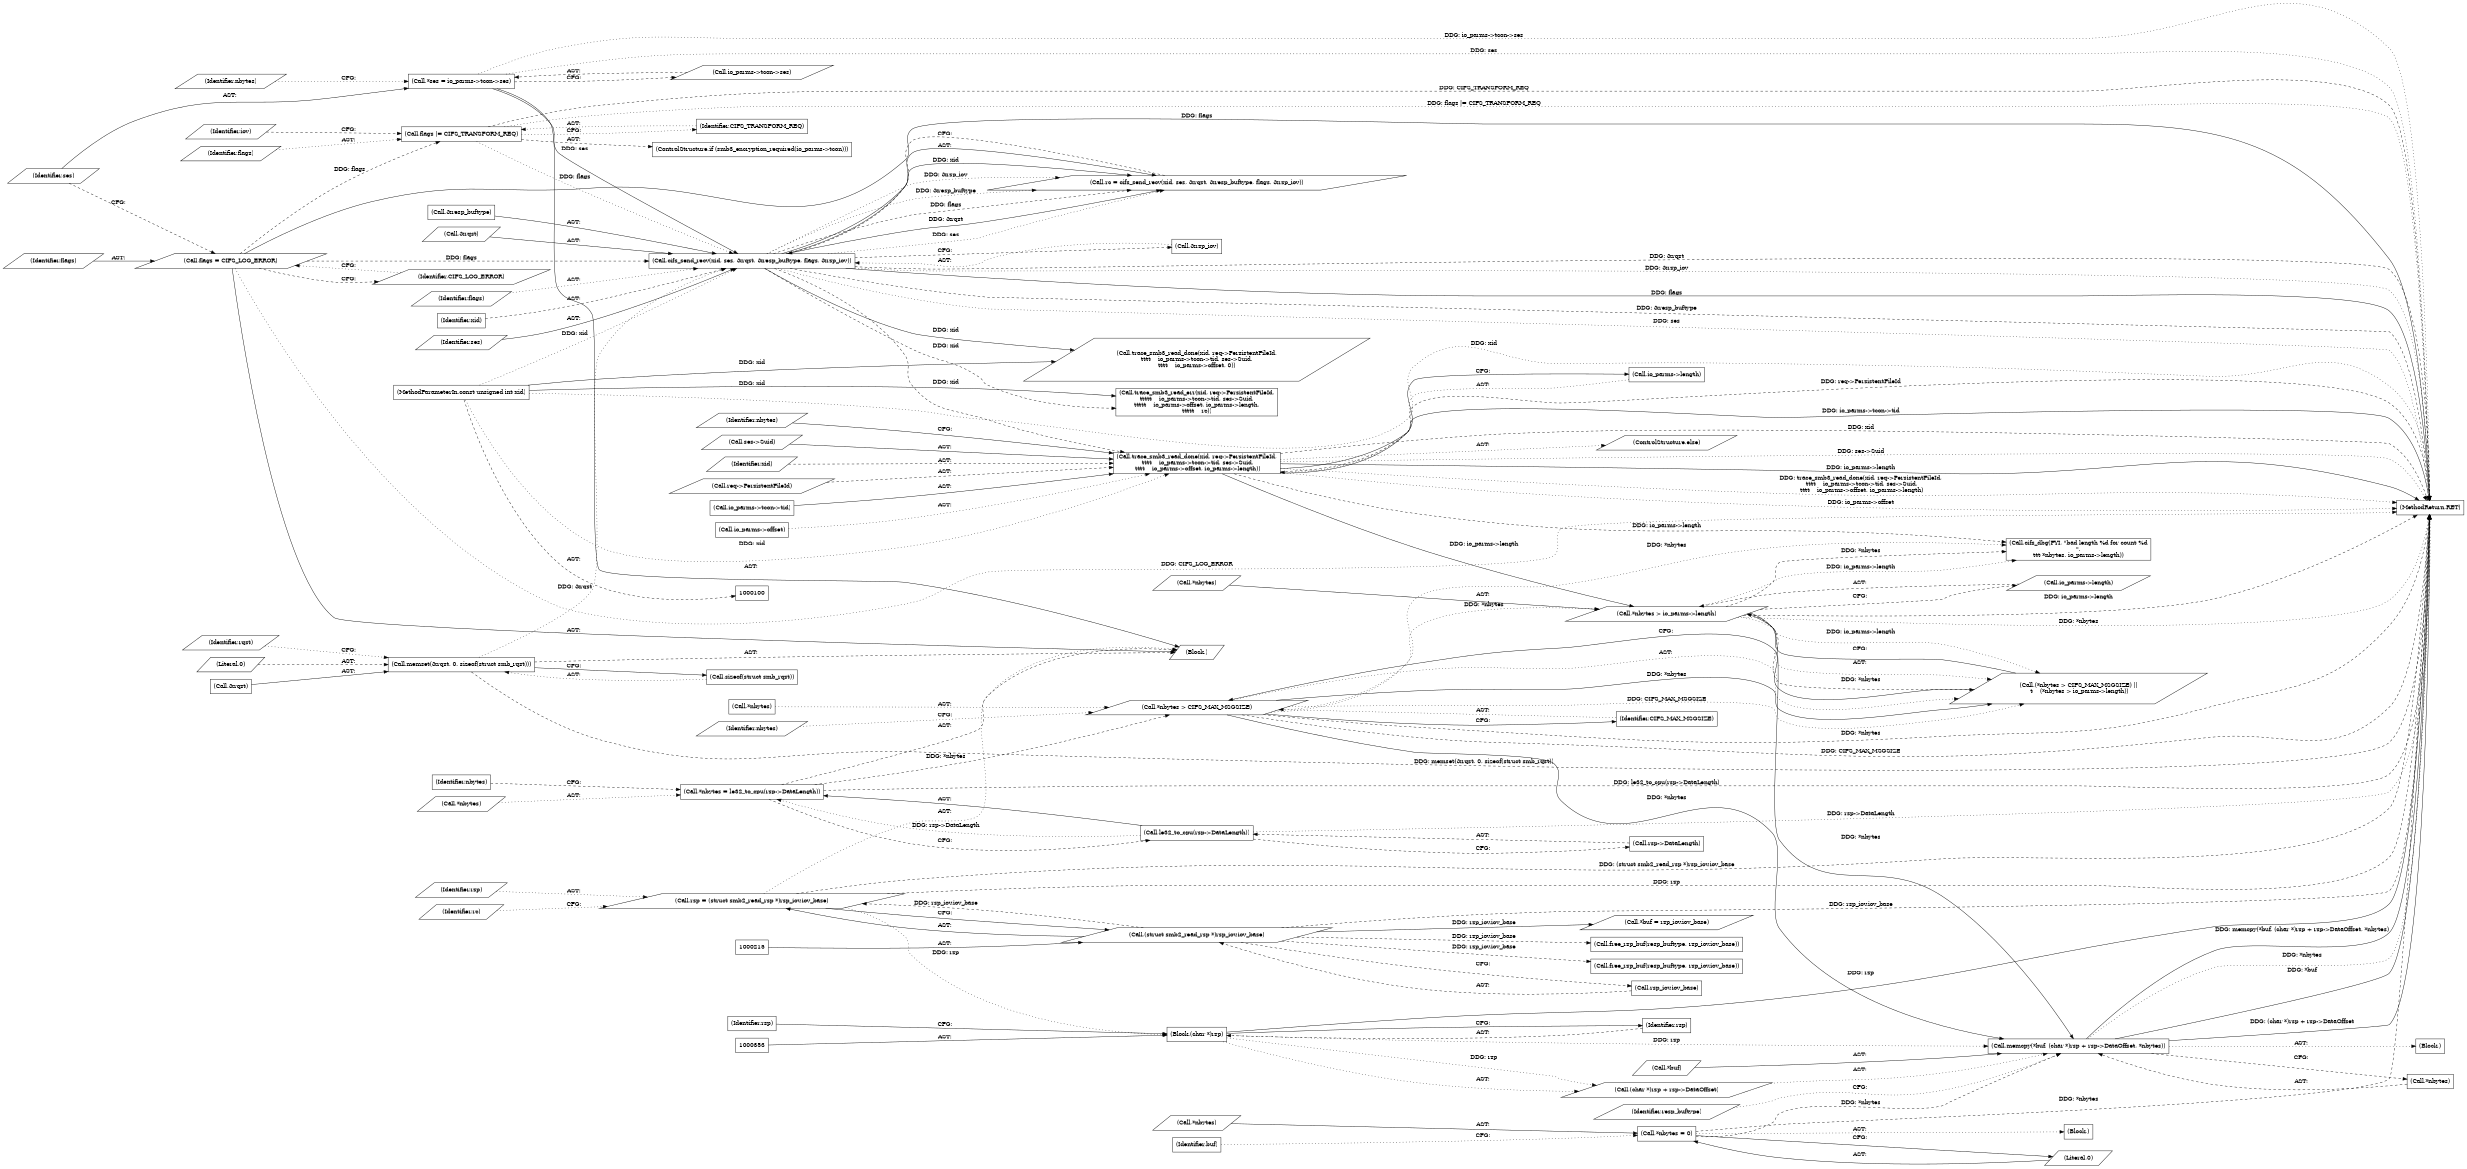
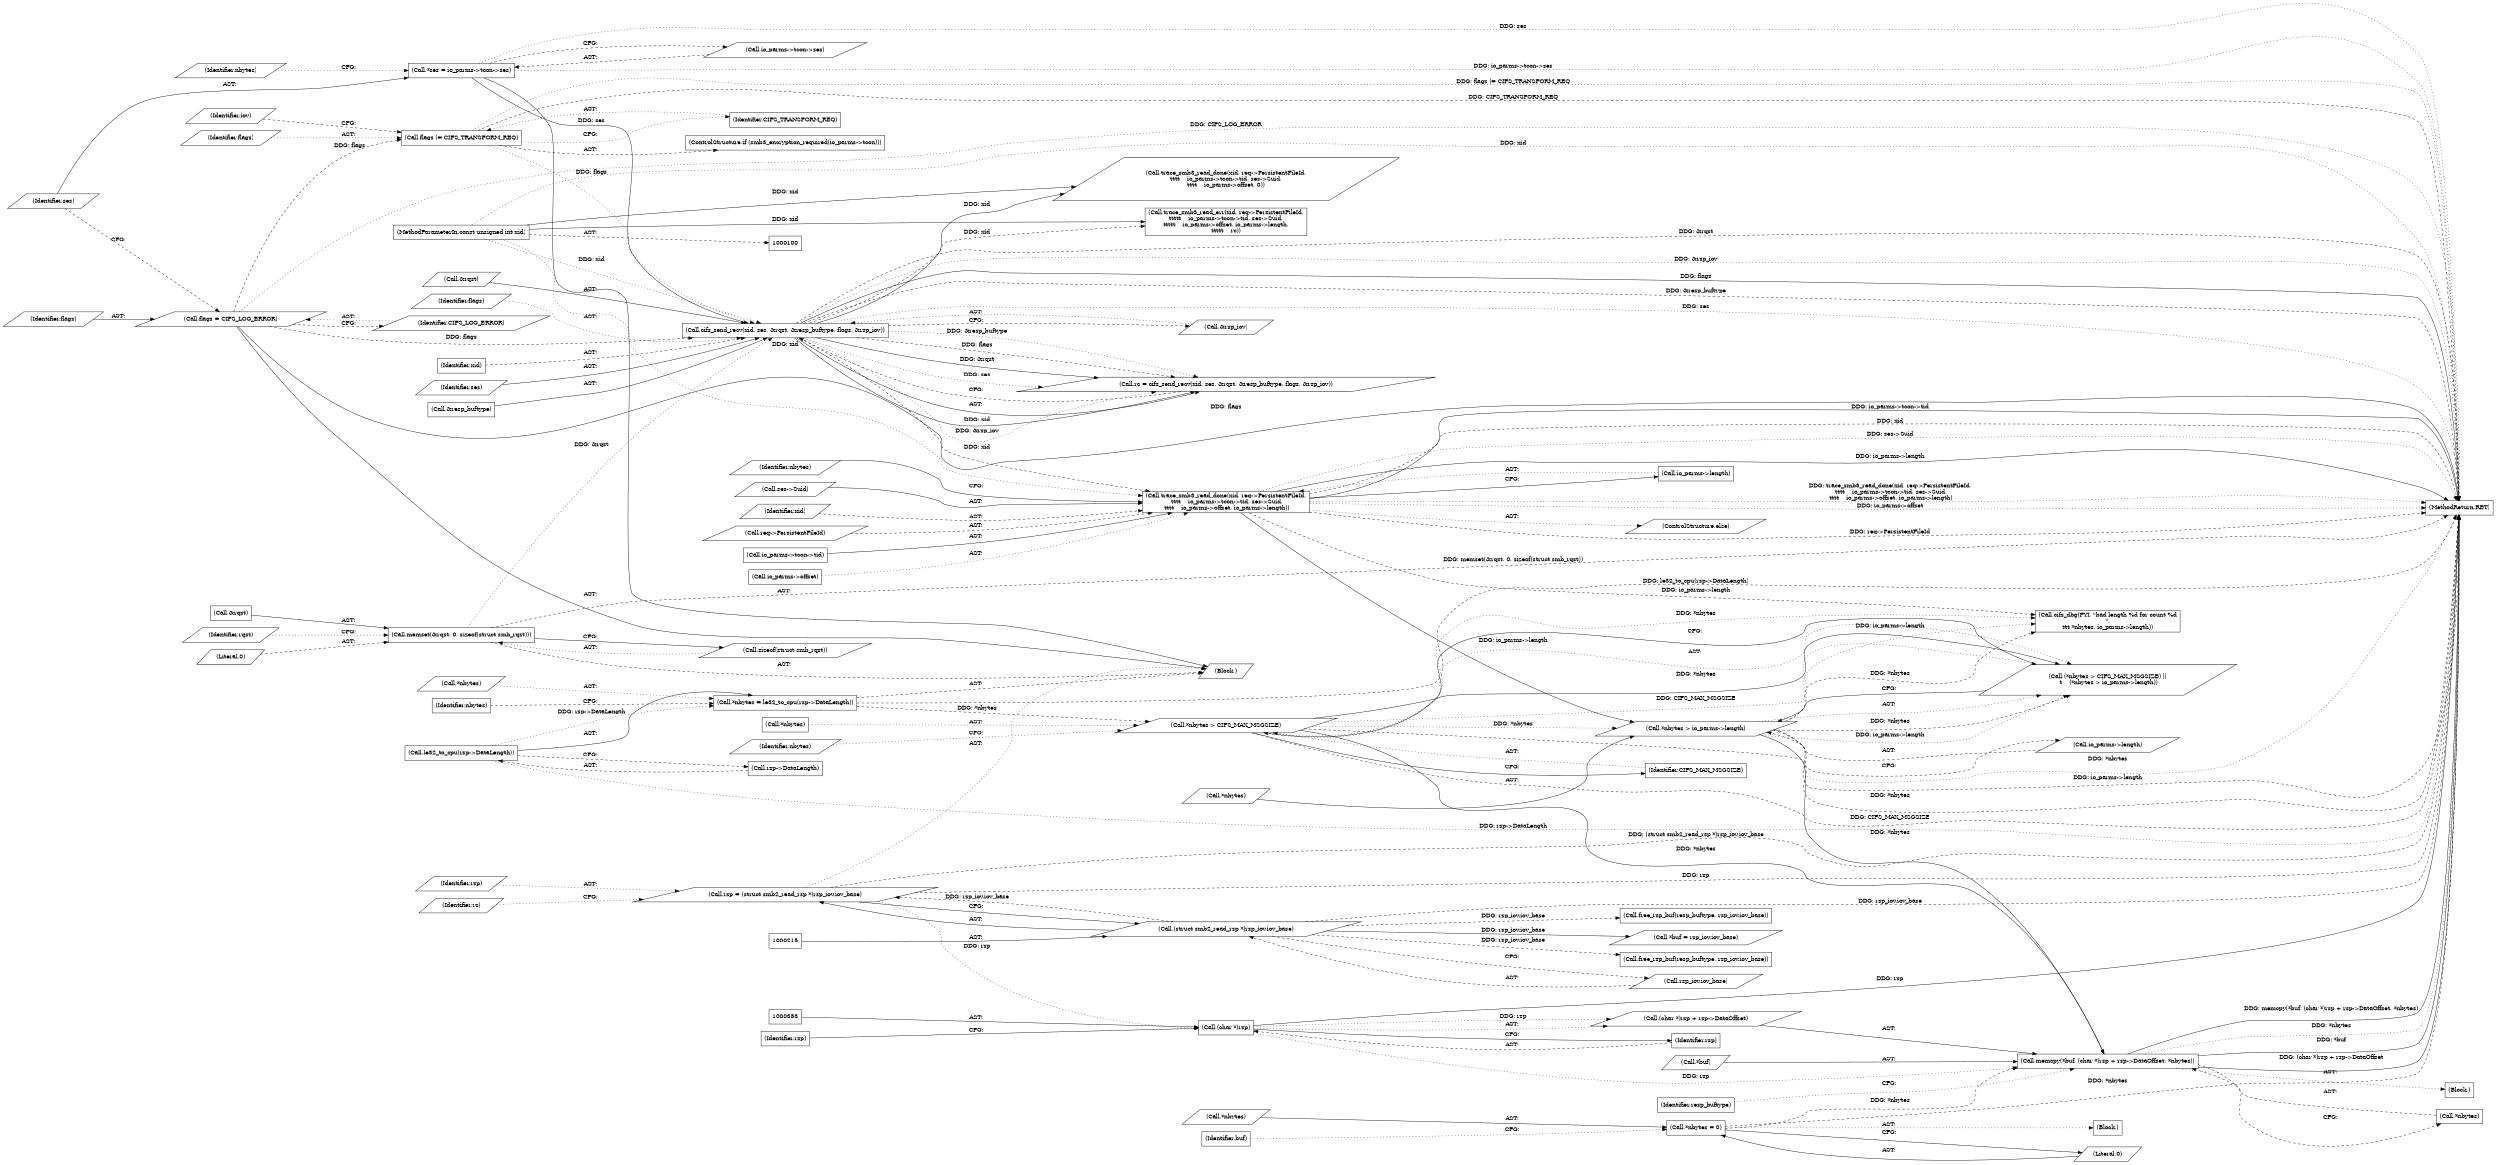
(1197, 246) -> (1226, 327)
(350, 266) -> (350, 317)
(752, 677) -> (785, 651)
(954, 848) -> none
(1667, 988) -> (1696, 981)
(1197, 1034) -> (1226, 1028)
(1908, 1077) -> (1896, 1039)
(1667, 1112) -> (1696, 1105)
